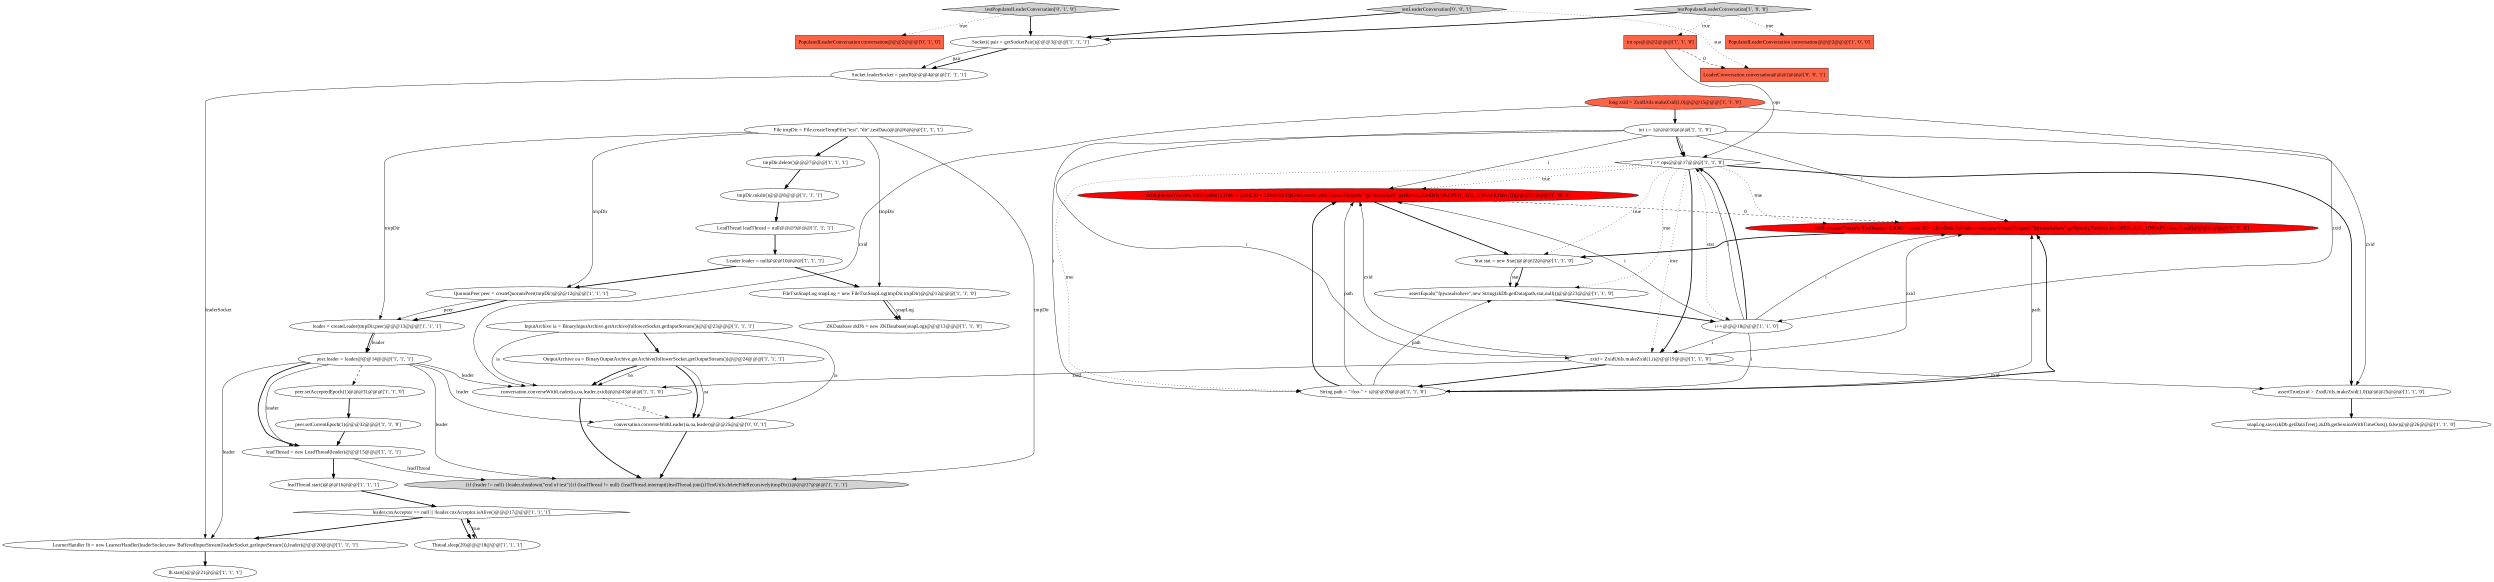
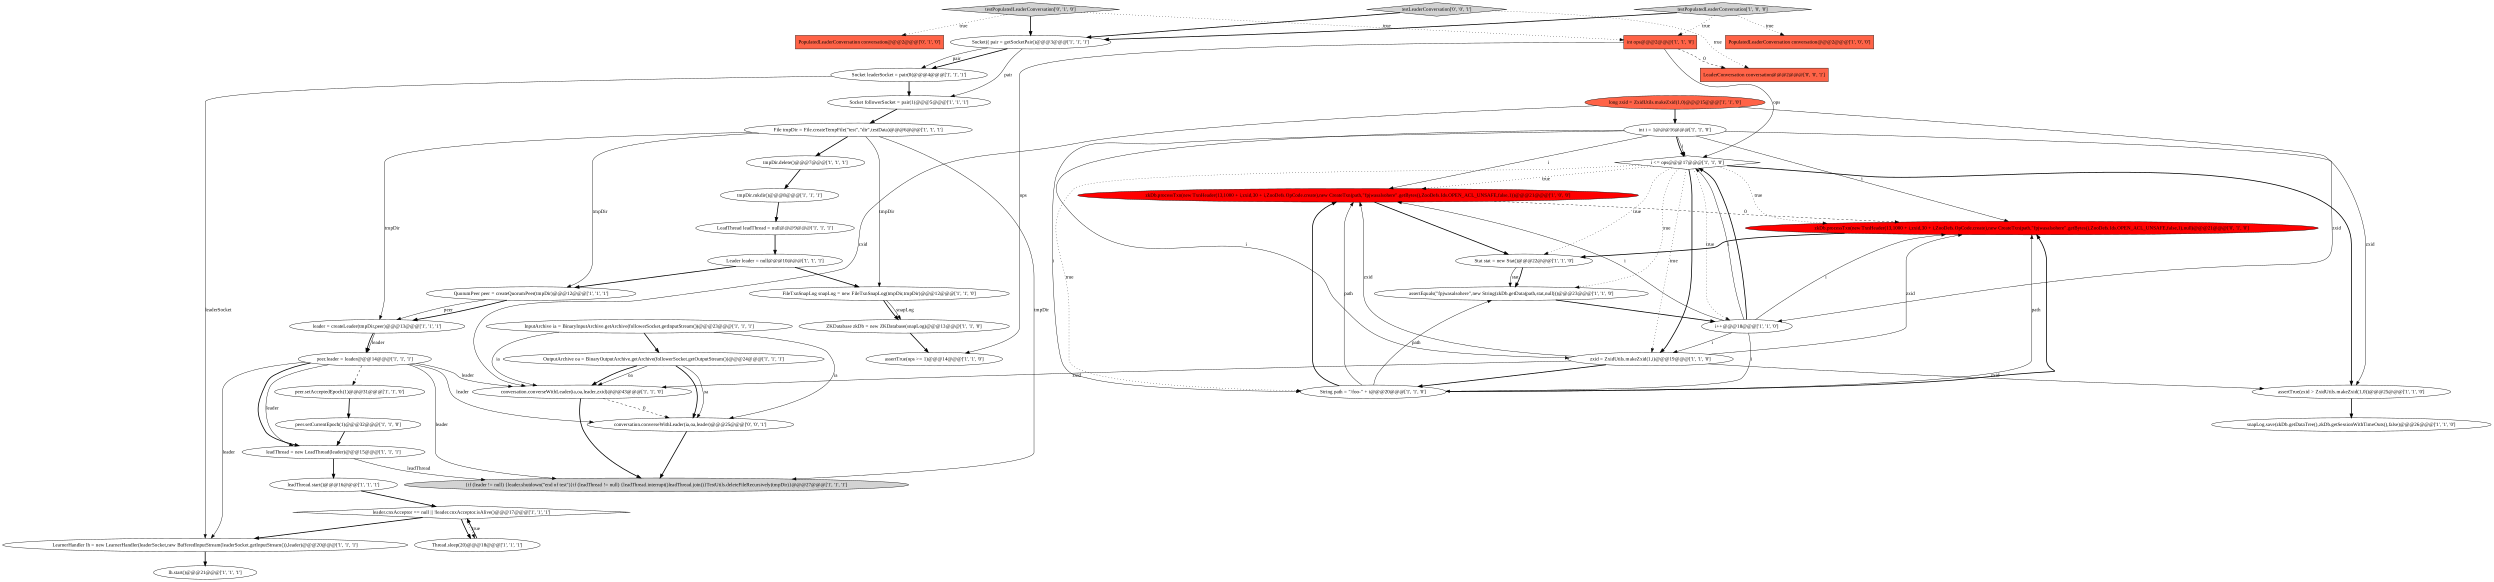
none -> (1350, 26)
(1718, 42) -> (1718, 42)
none -> (909, 102)
(1710, 244) -> (1710, 244)
none -> (934, 359)
